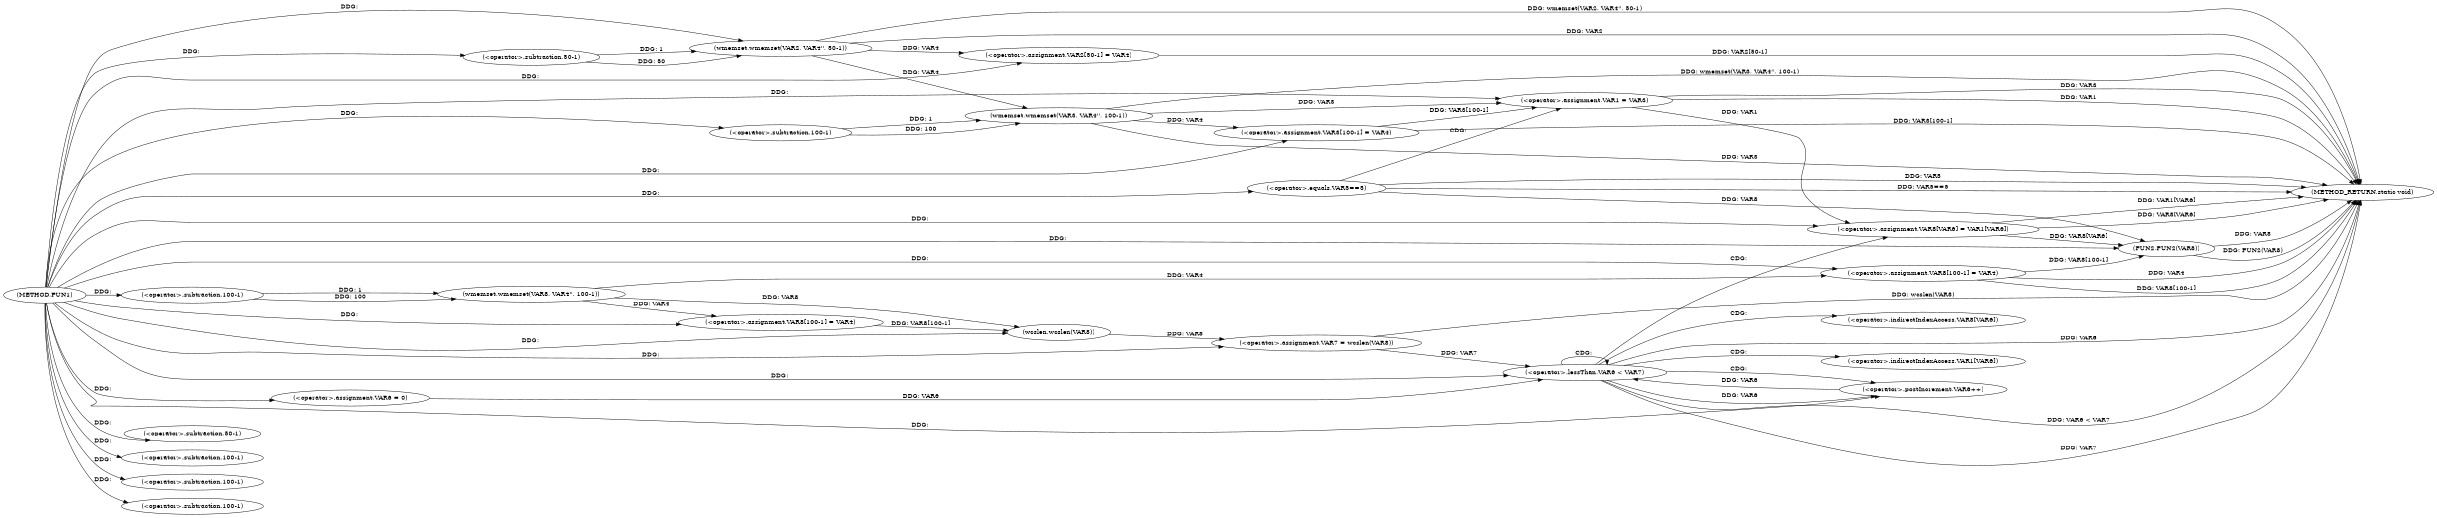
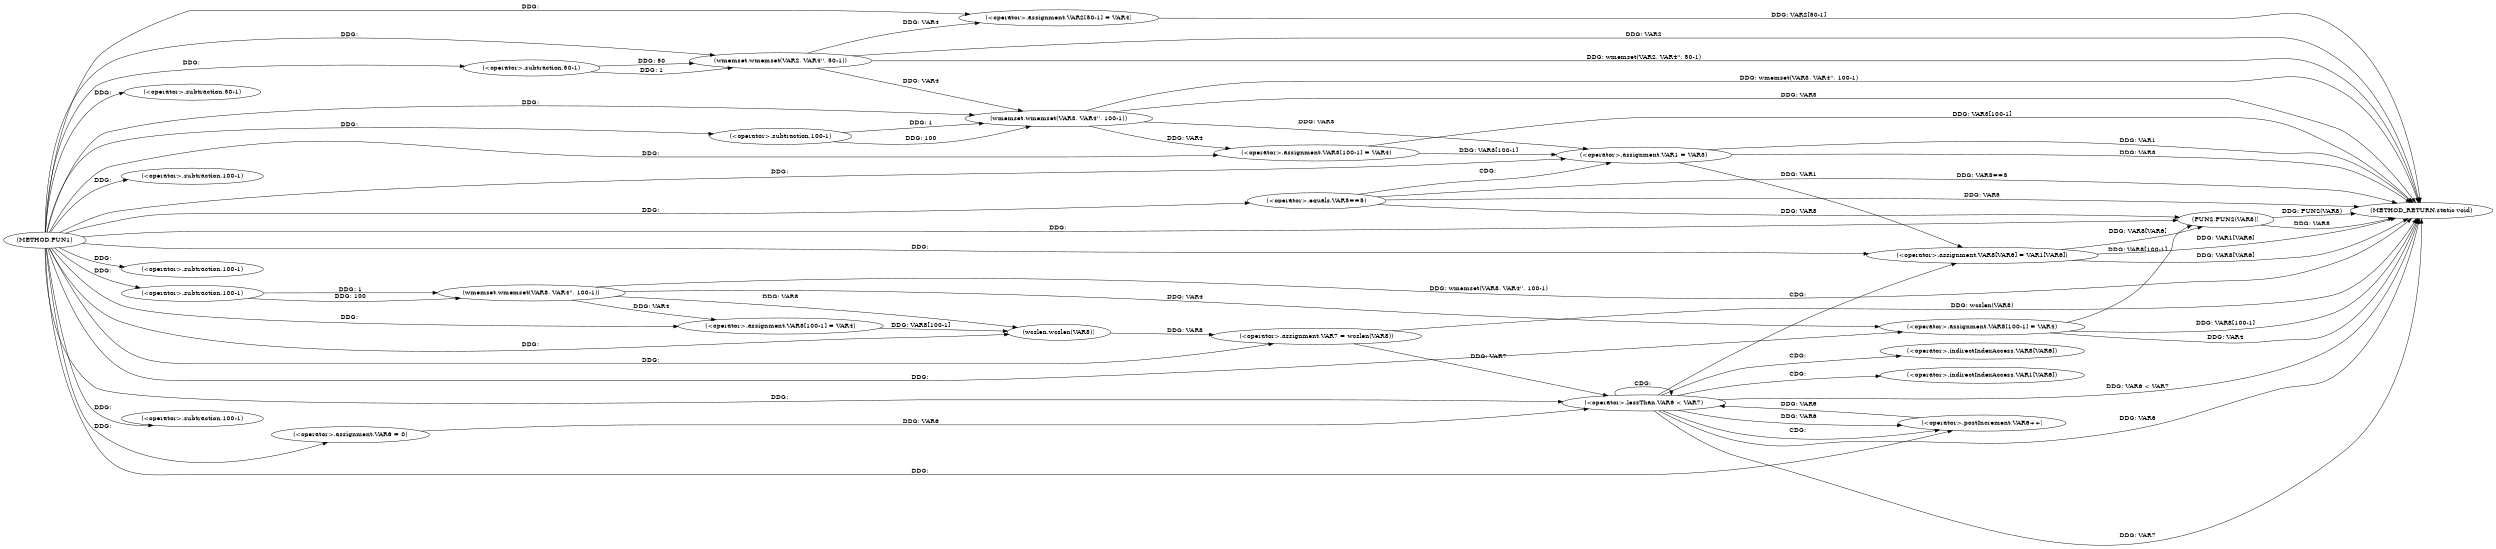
none -> (478, 106)
none -> (1509, 294)
